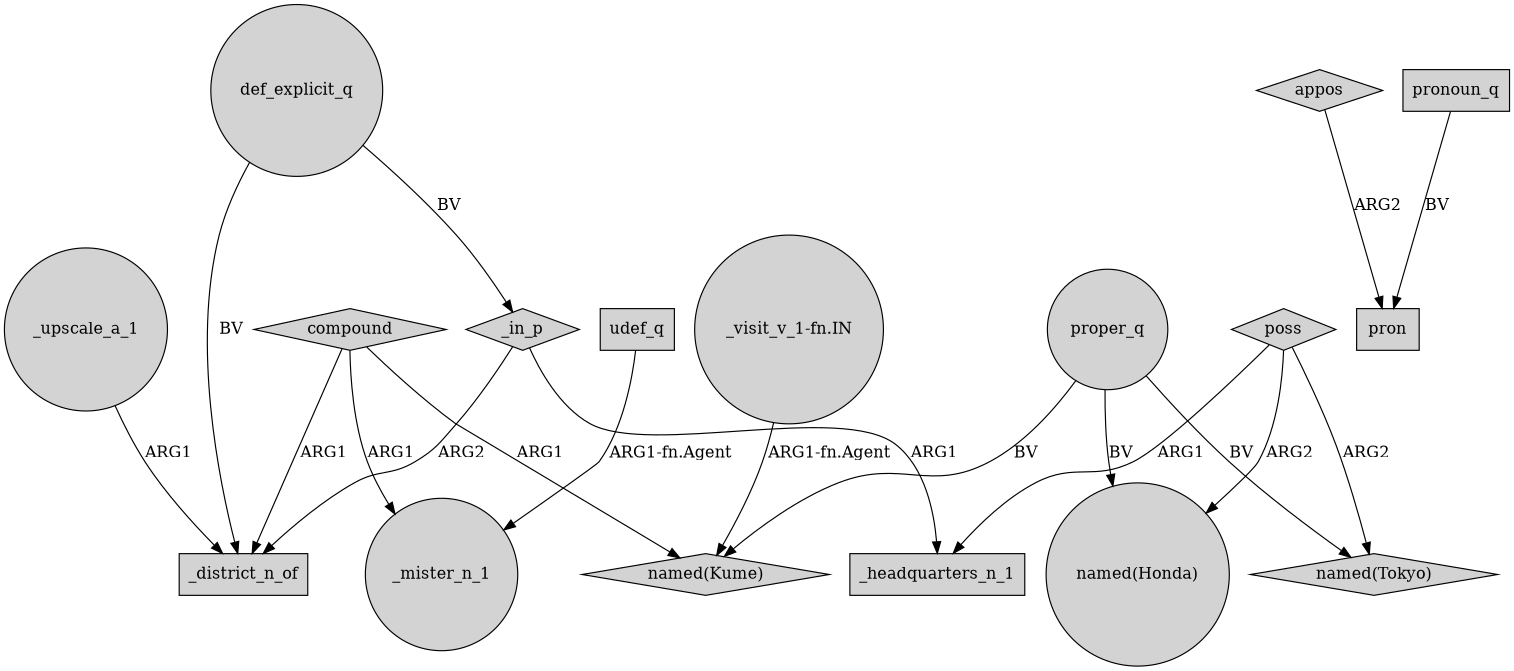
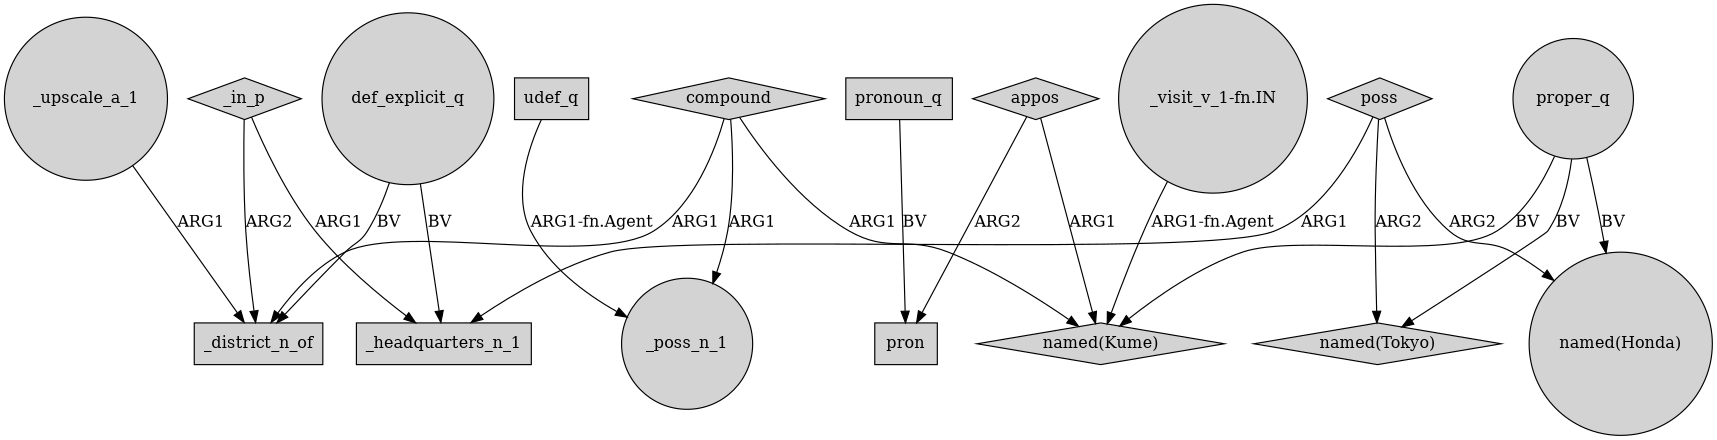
none -> (1067, 215)
(441, 218) -> (430, 250)
(442, 574) -> (687, 344)
